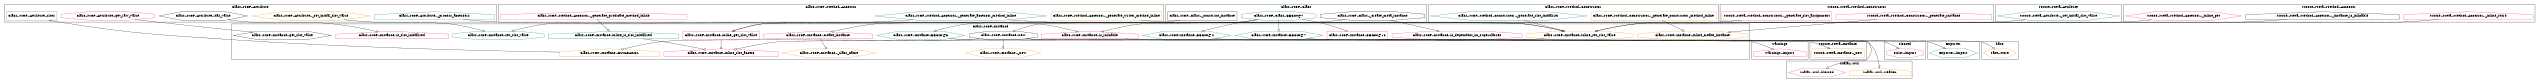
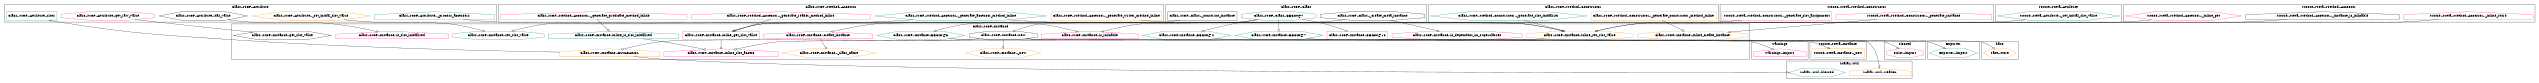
none -> (781, 16)
(1527, 40) -> (1210, 71)
(1817, 73) -> (1817, 73)
